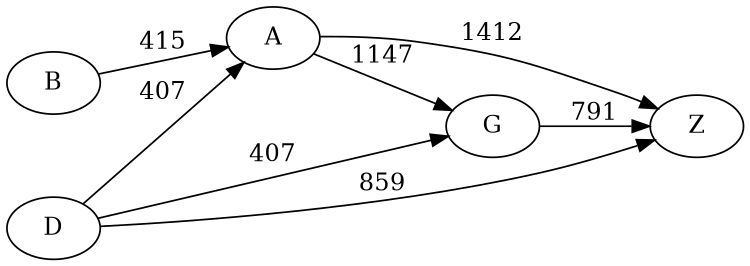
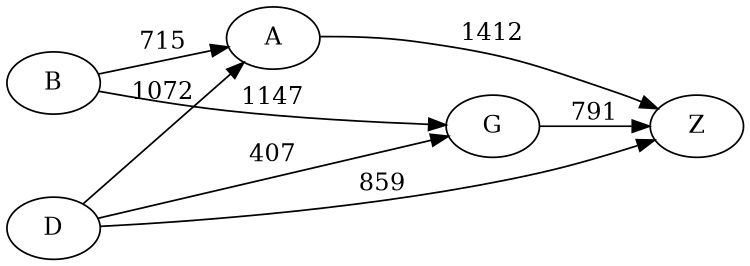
(163, 42) -> (163, 42)
(375, 79) -> (263, 114)
(163, 93) -> (163, 93)
